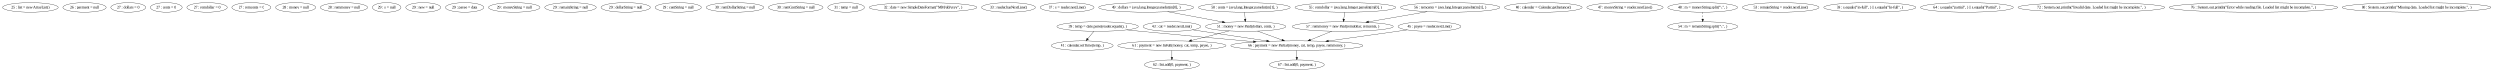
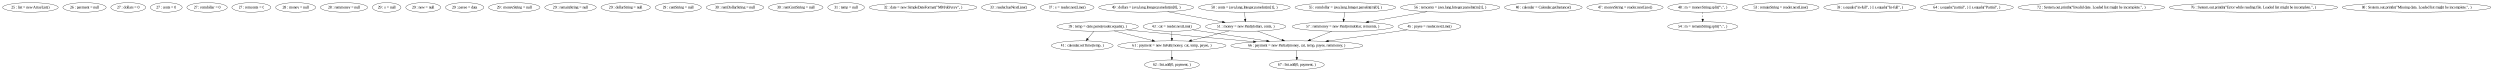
none -> (1133, 36)
none -> (1172, 36)
